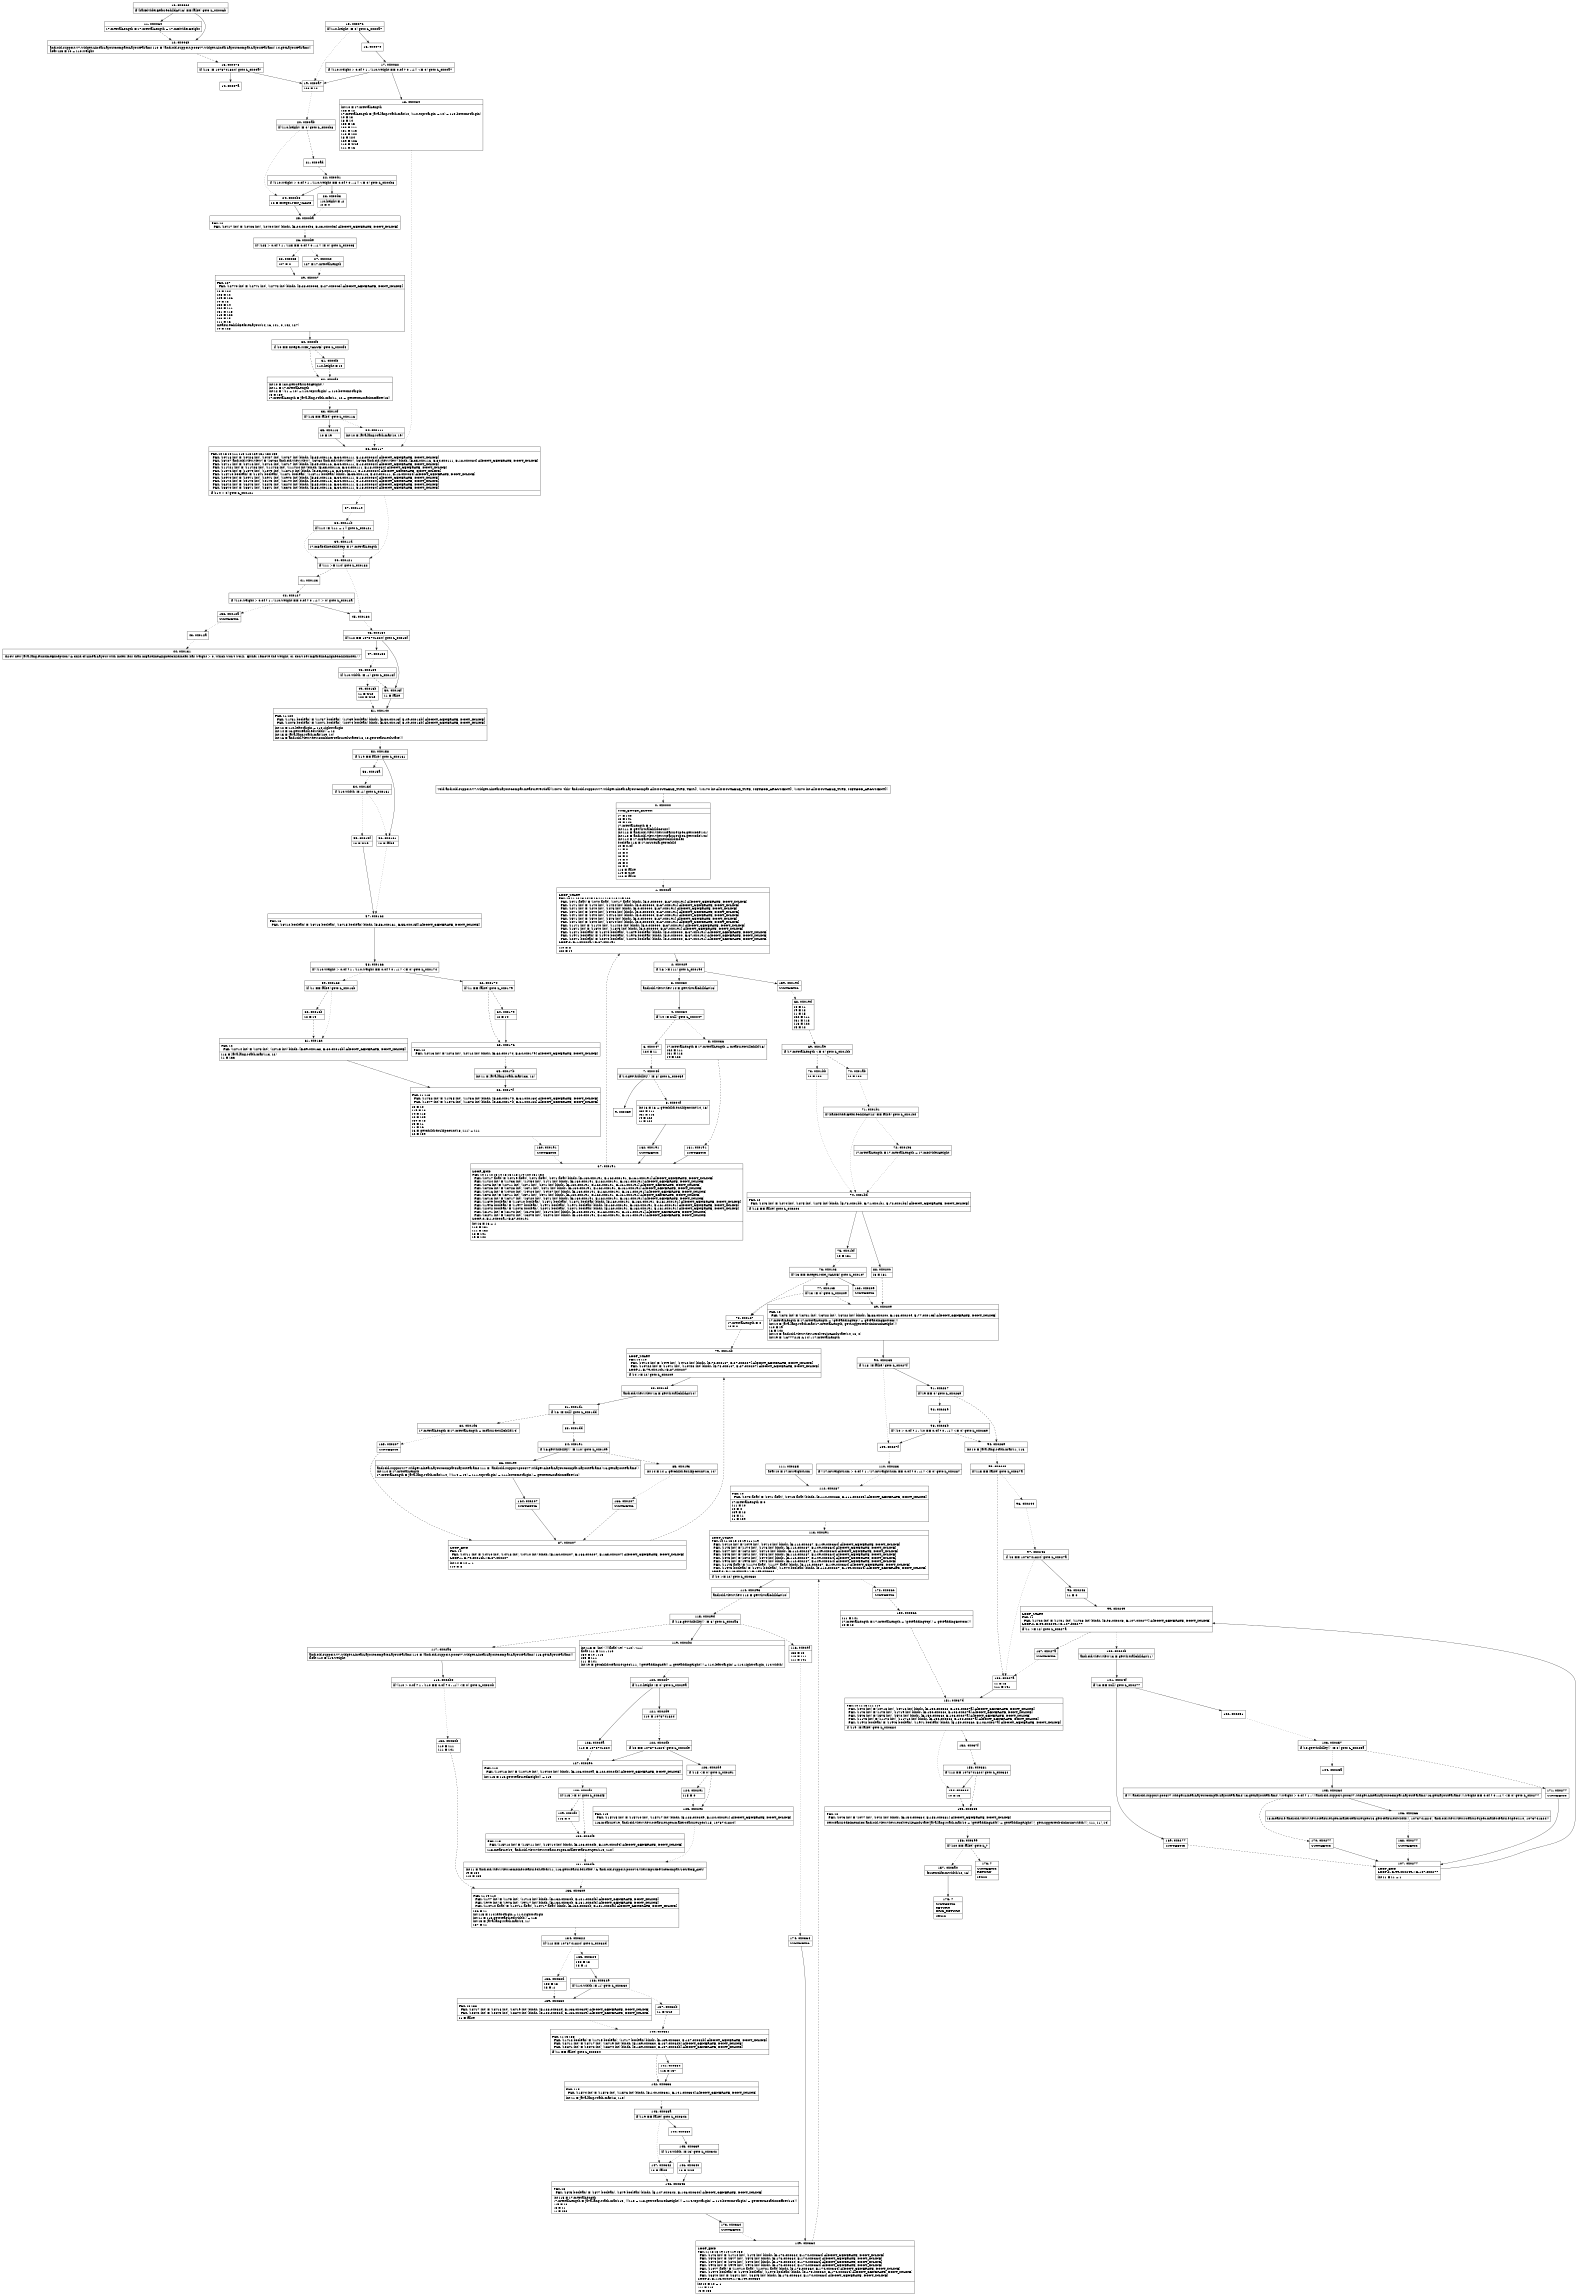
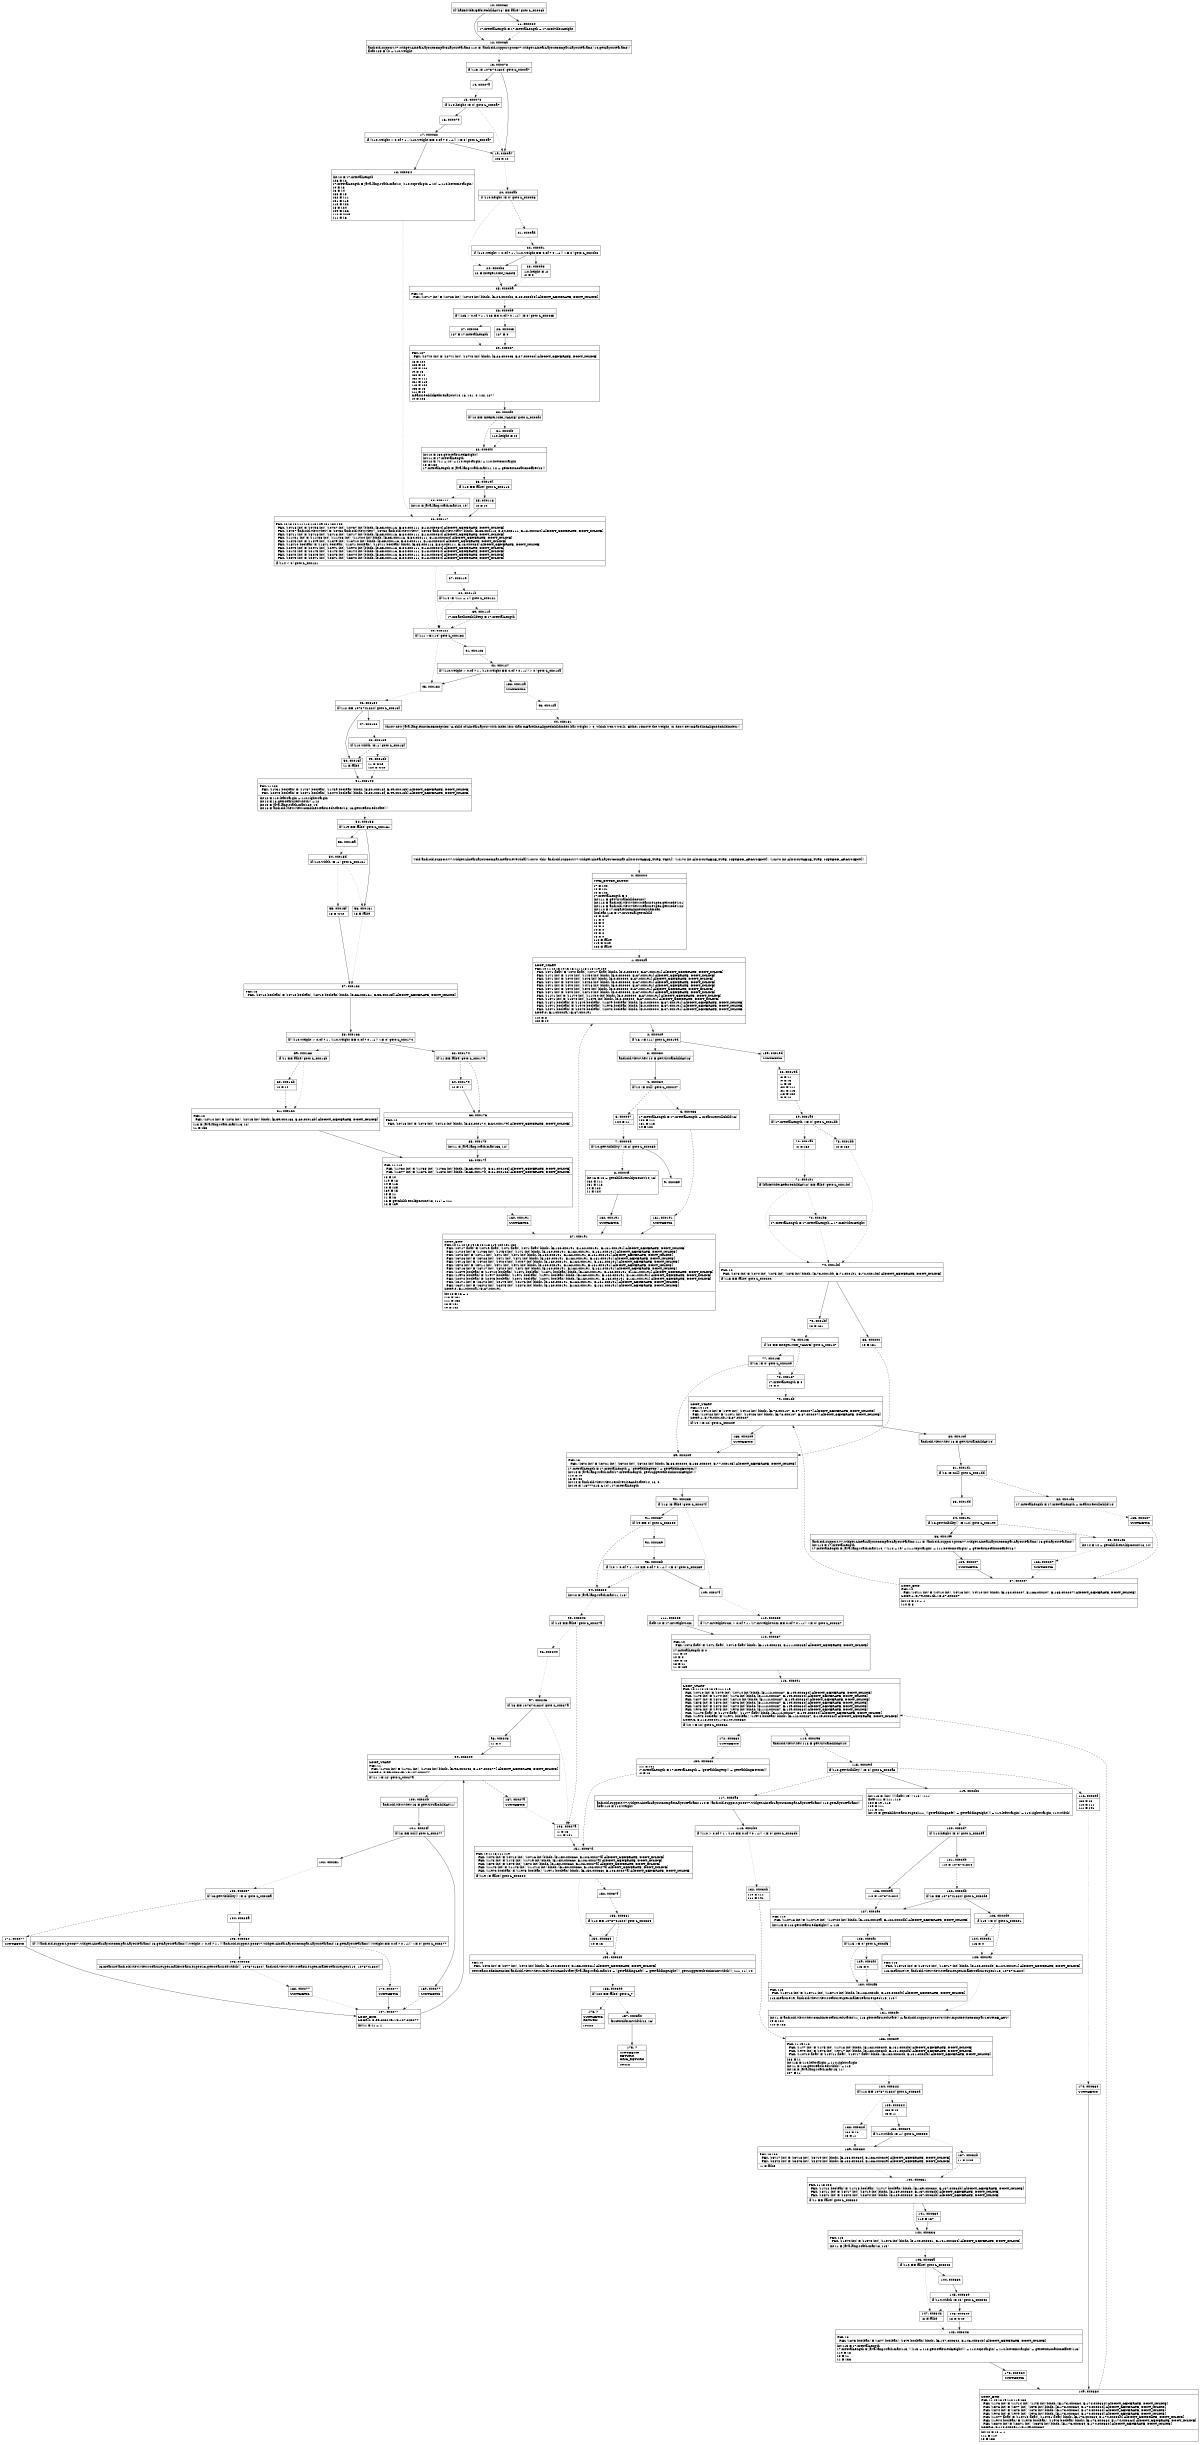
none -> (478, 92)
(845, 1281) -> (758, 1429)
